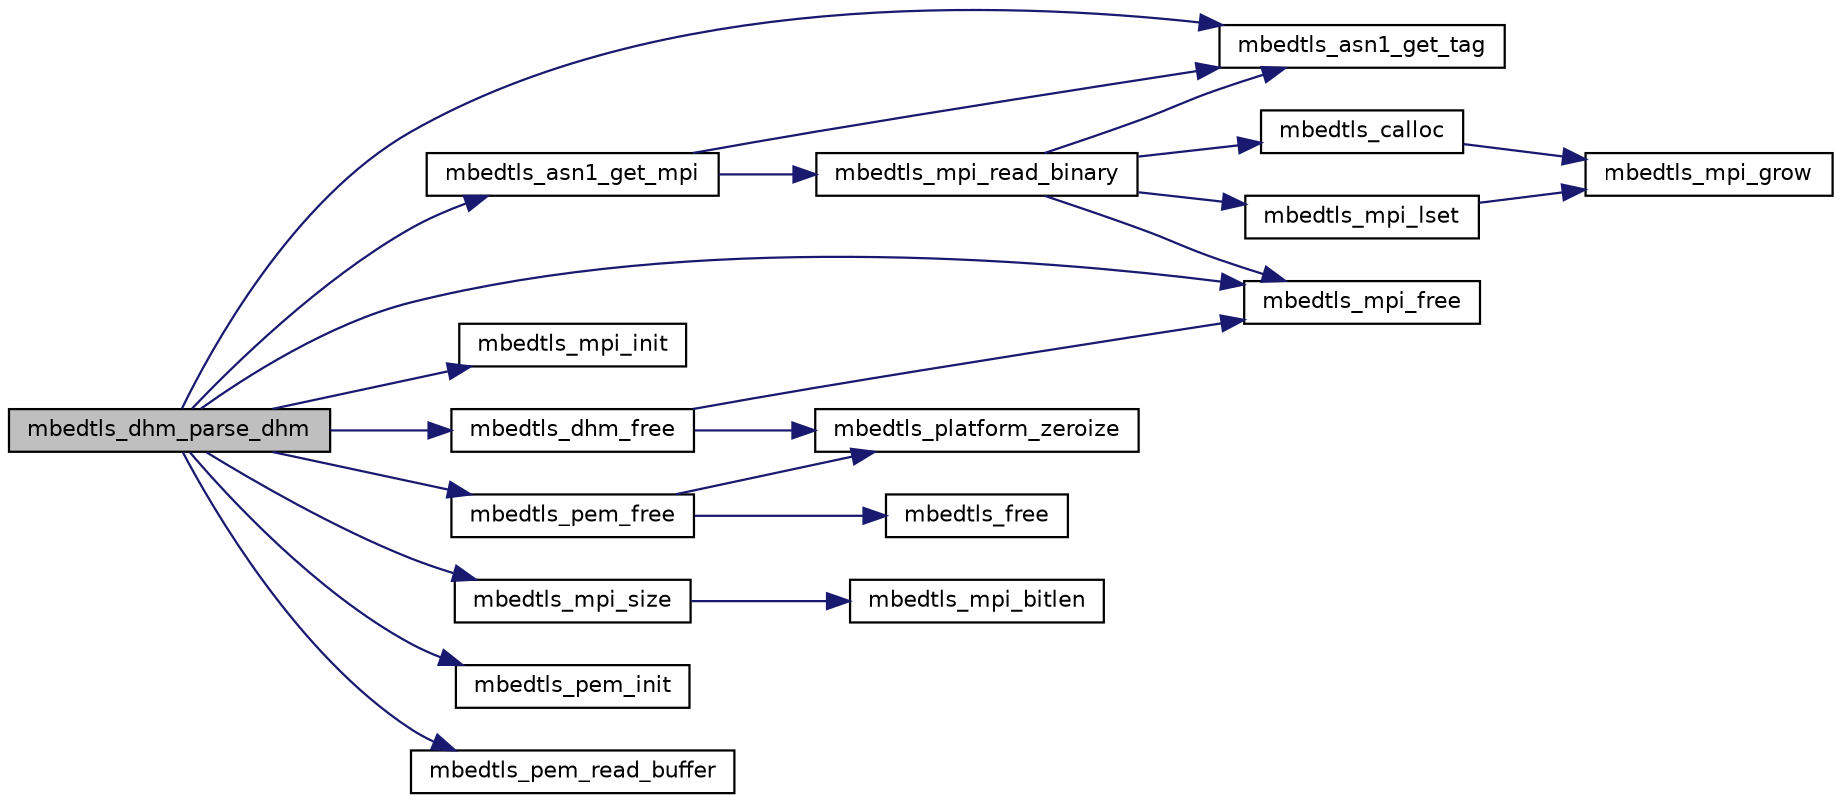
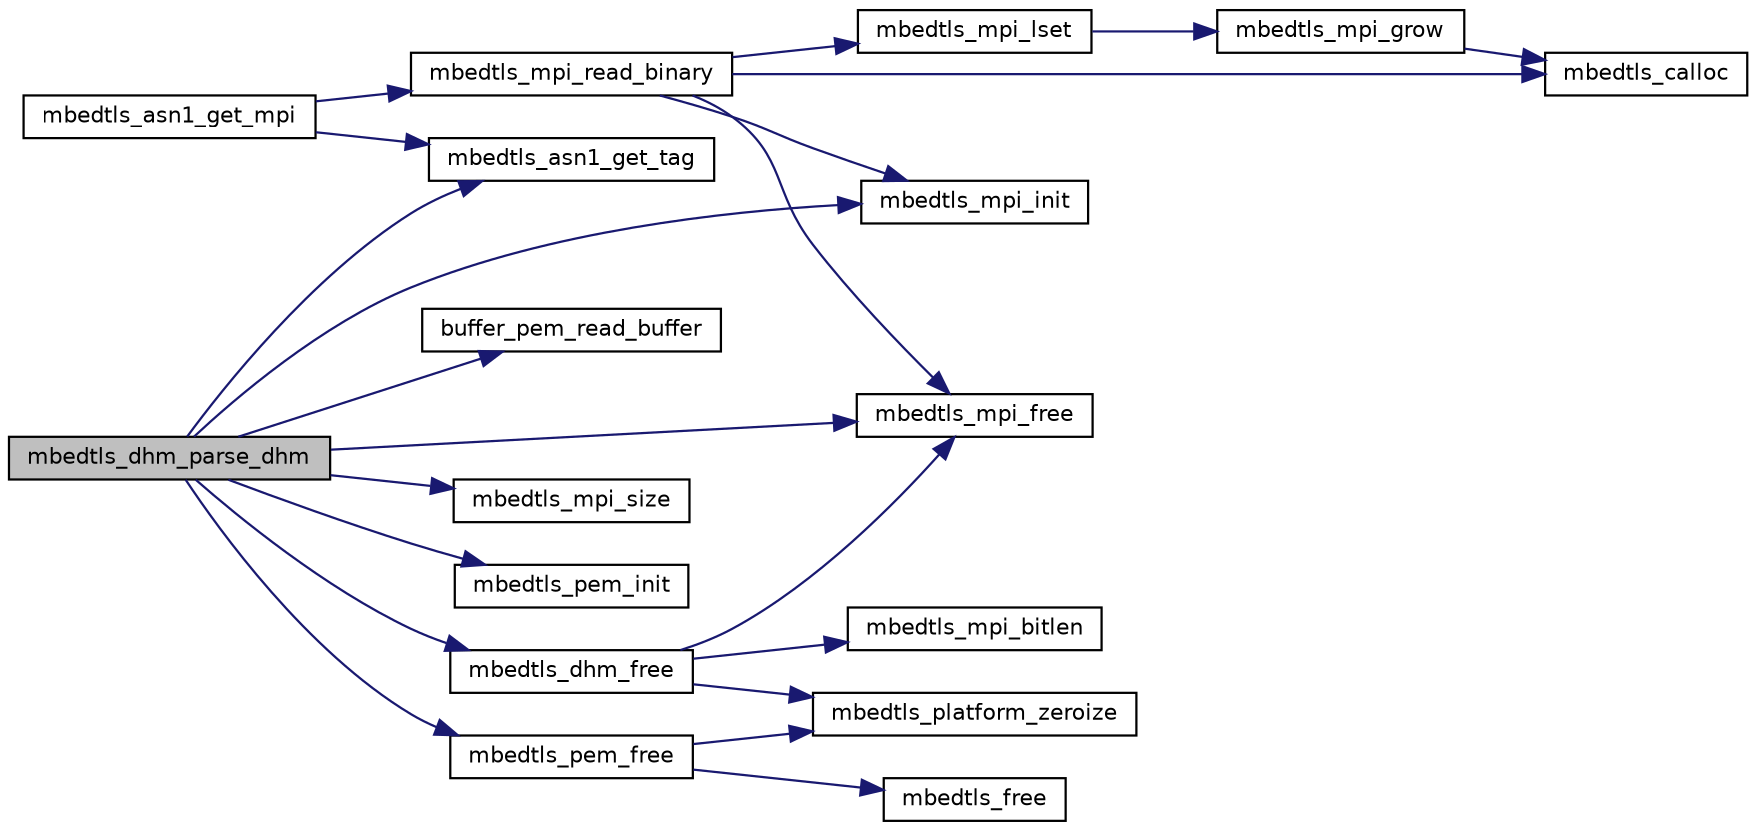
(1154, 115) -> (773, 132)
(1513, 150) -> (1493, 53)
(319, 292) -> none
(759, 601) -> (759, 652)
(573, 772) -> (572, 330)
